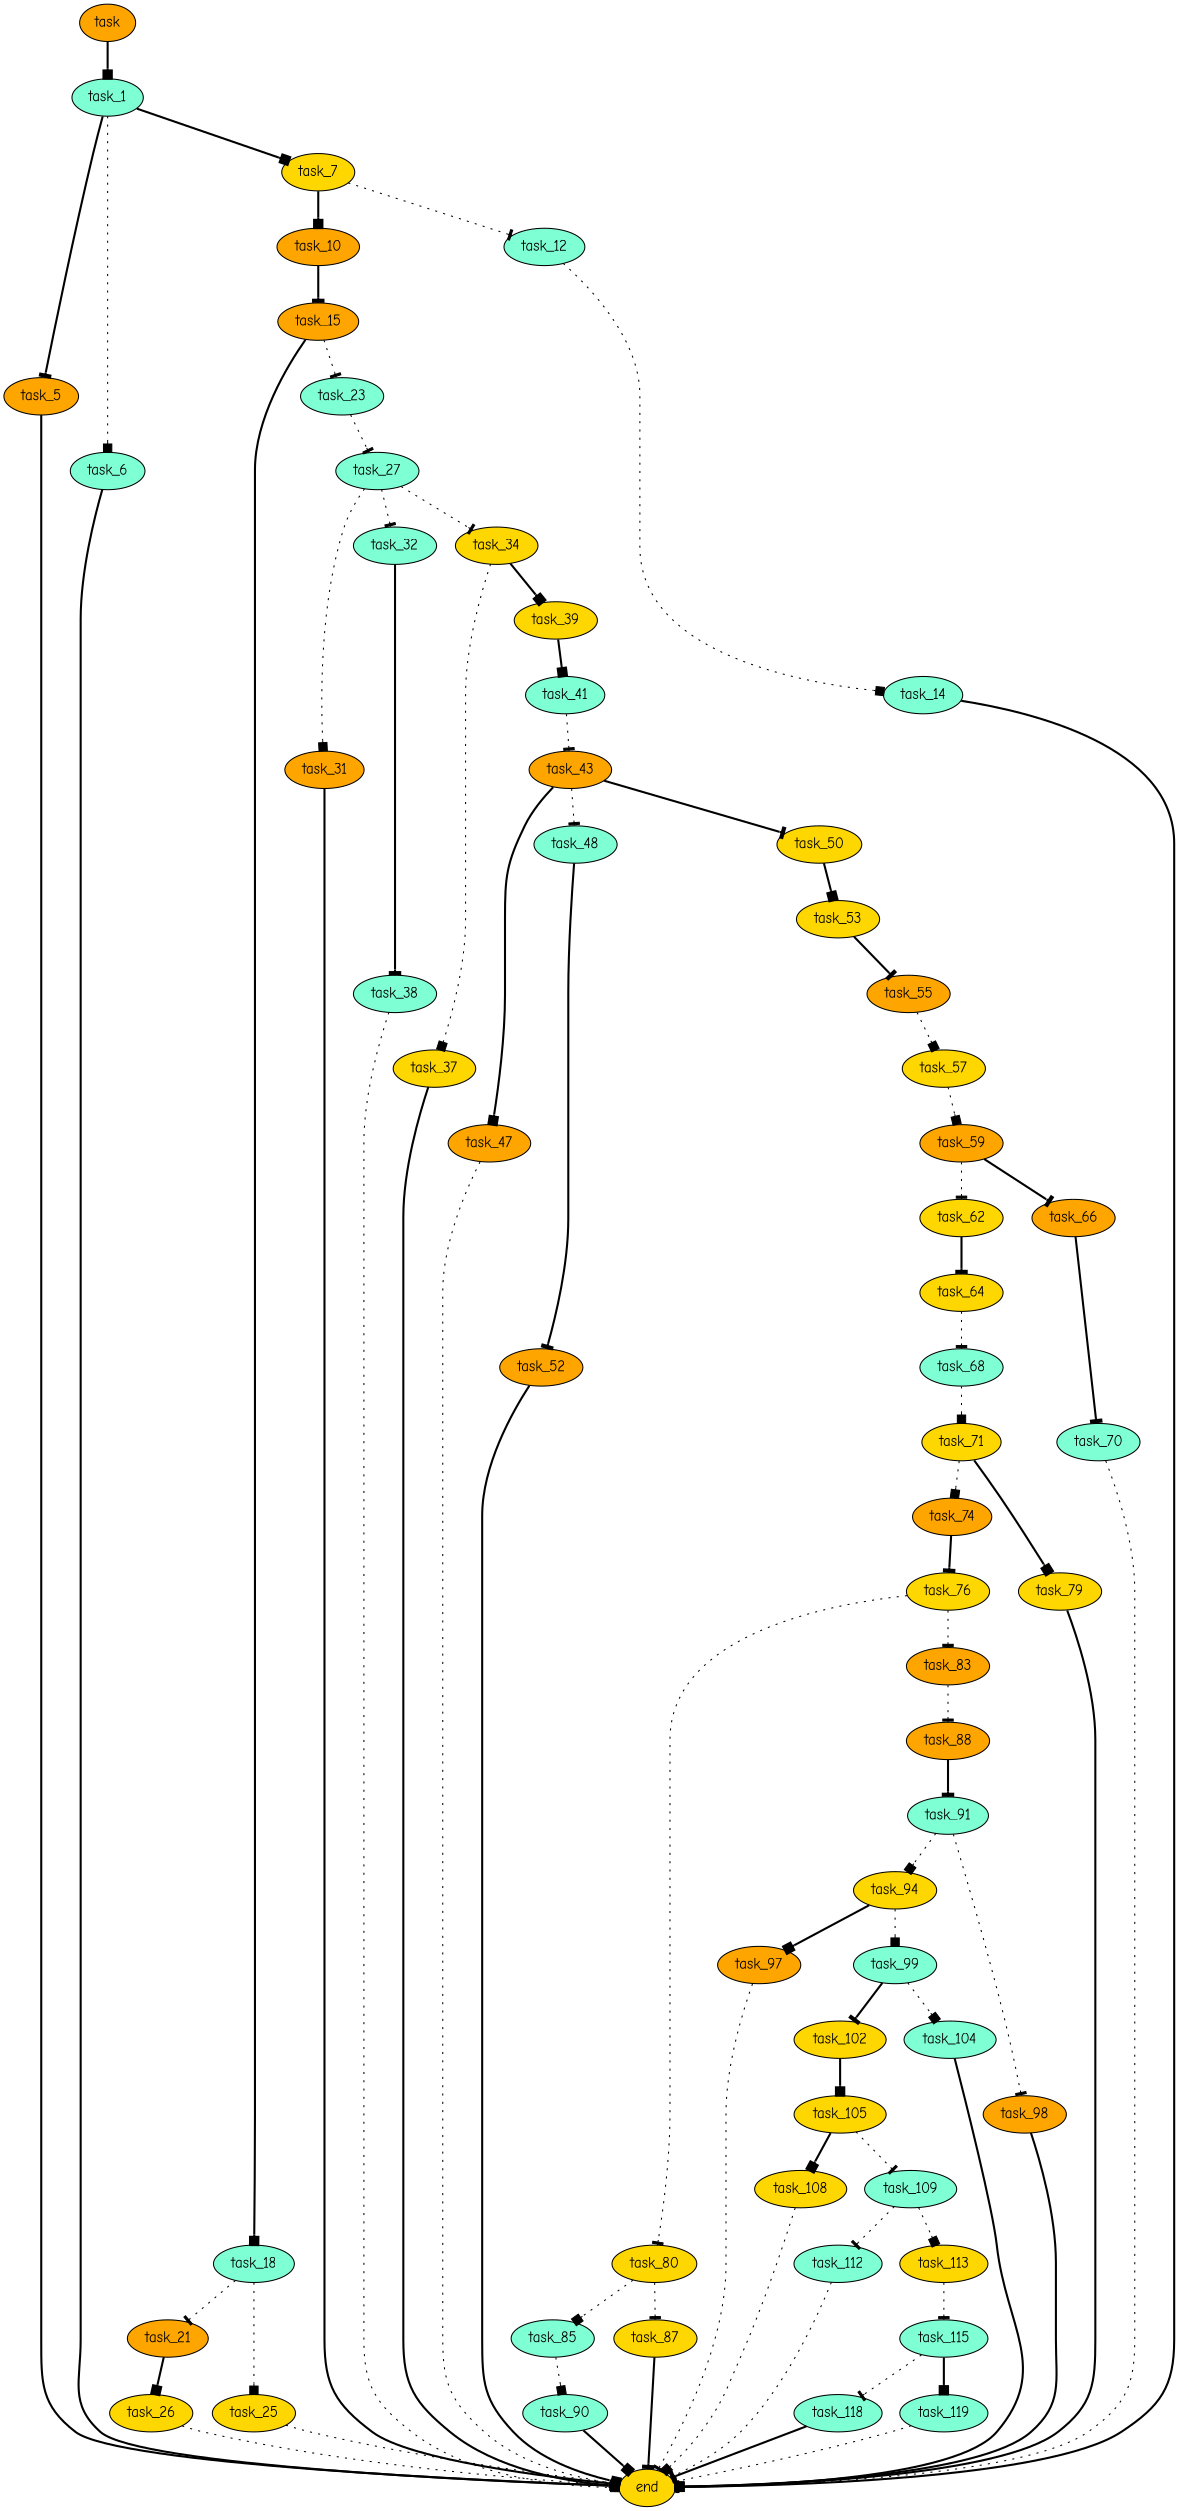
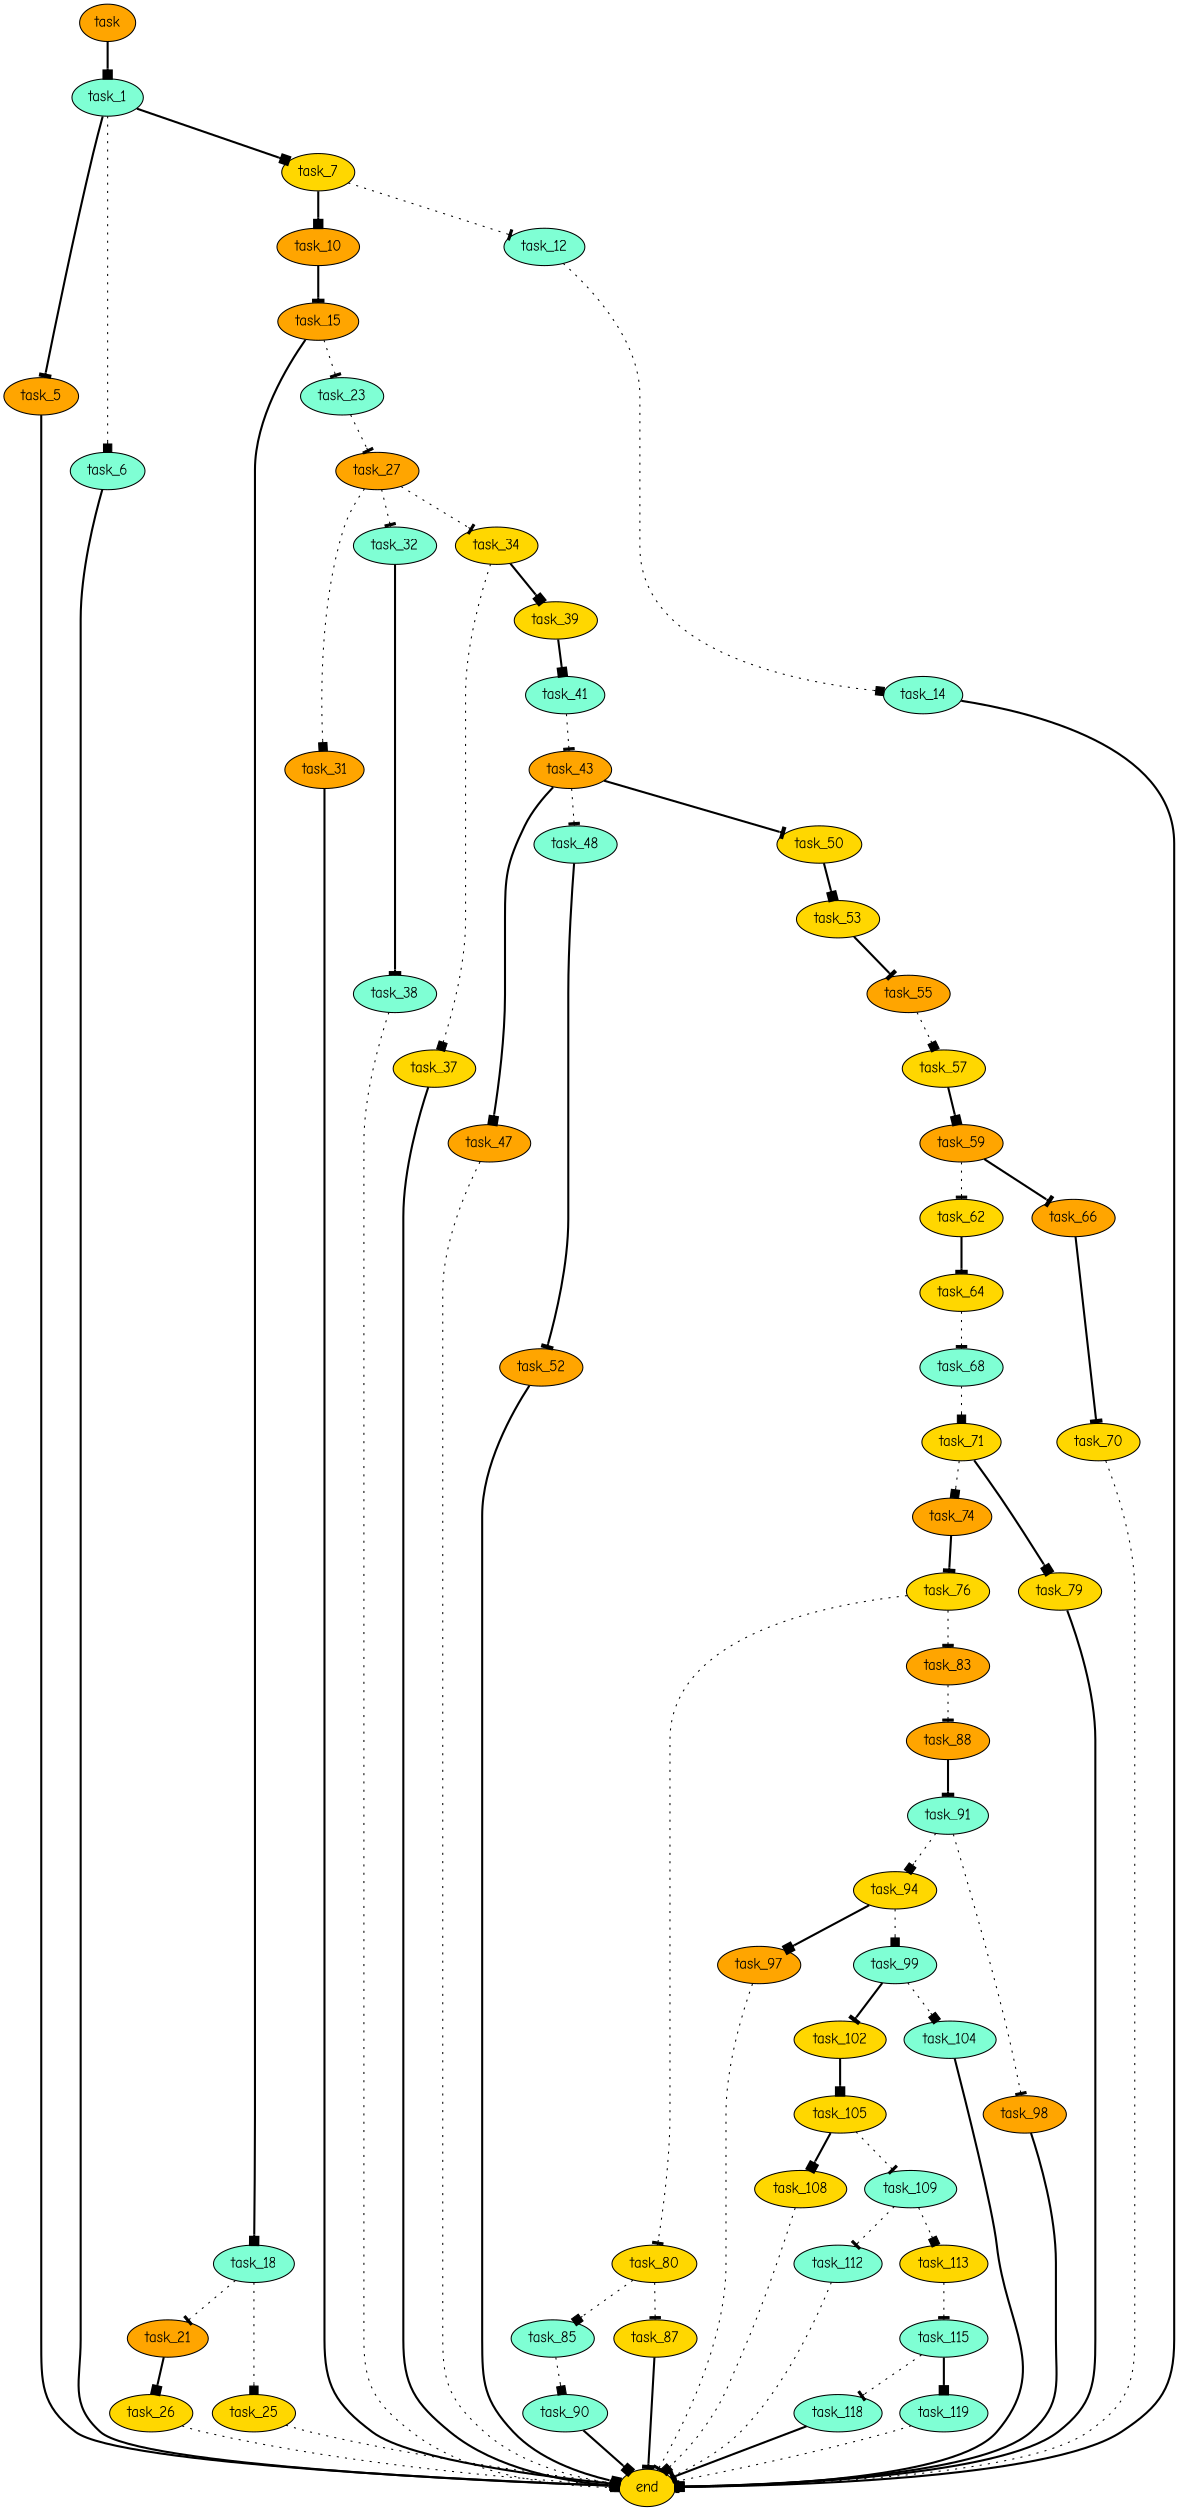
(377, 471) -> (377, 471)
(951, 1101) -> (951, 1101)
(1098, 1442) -> (1098, 1442)
